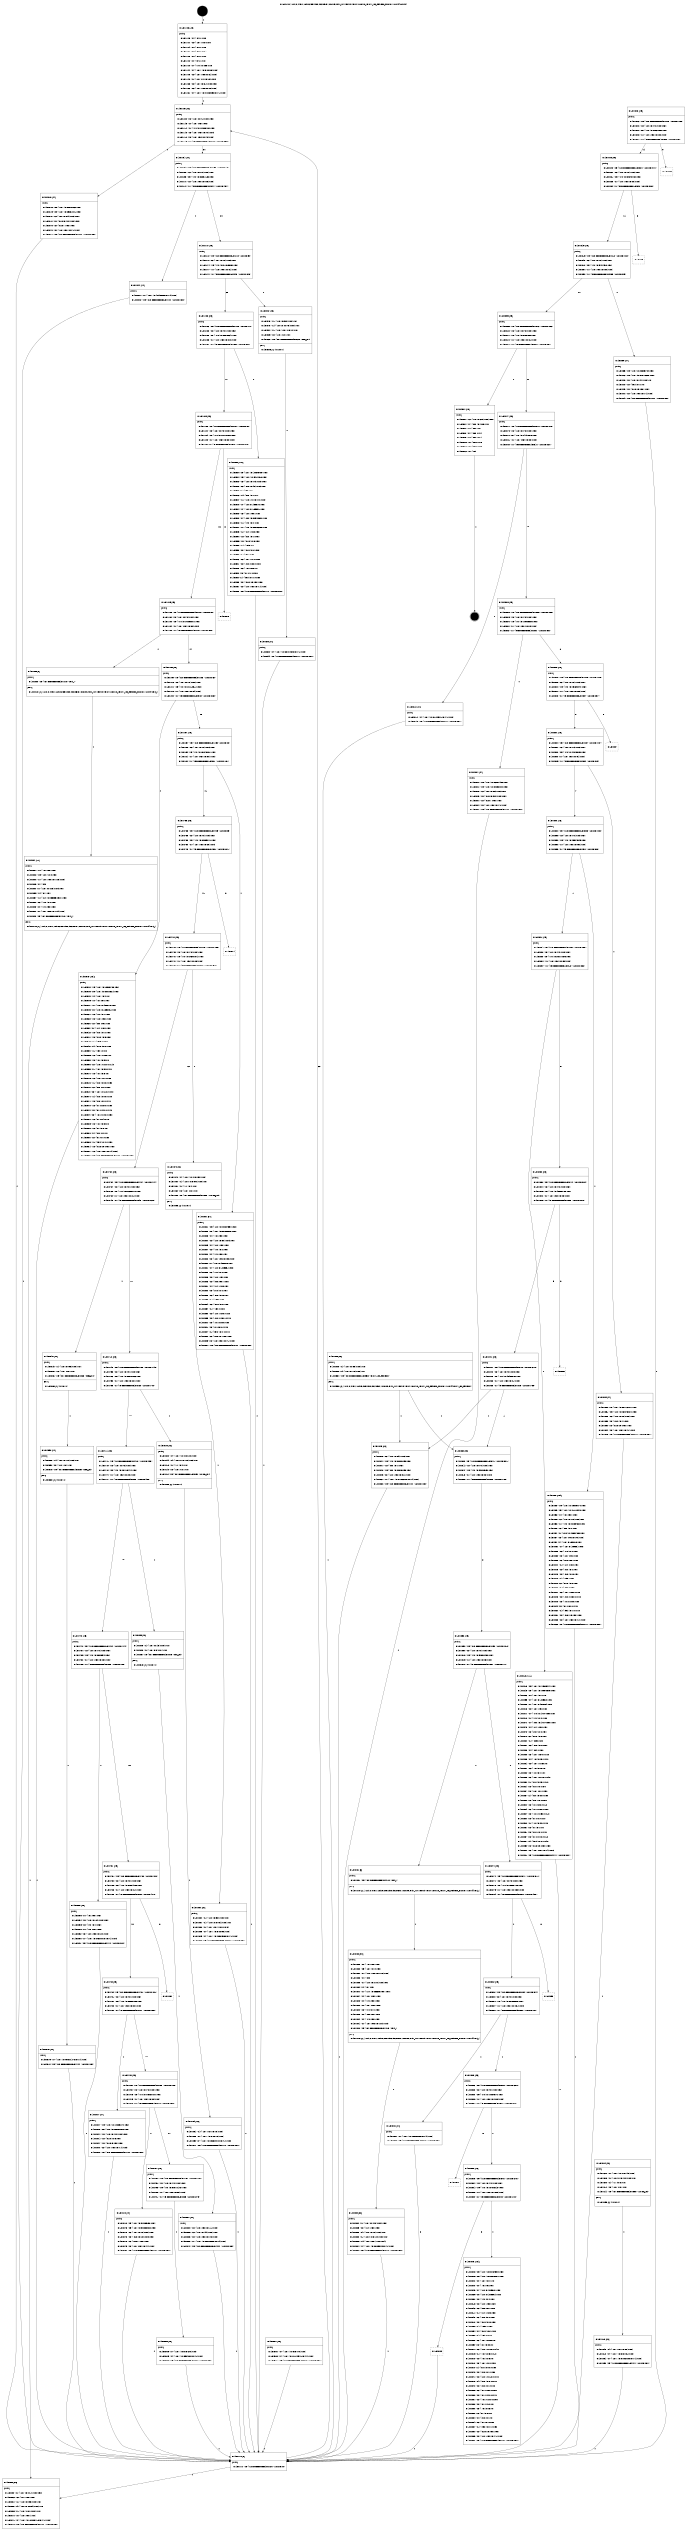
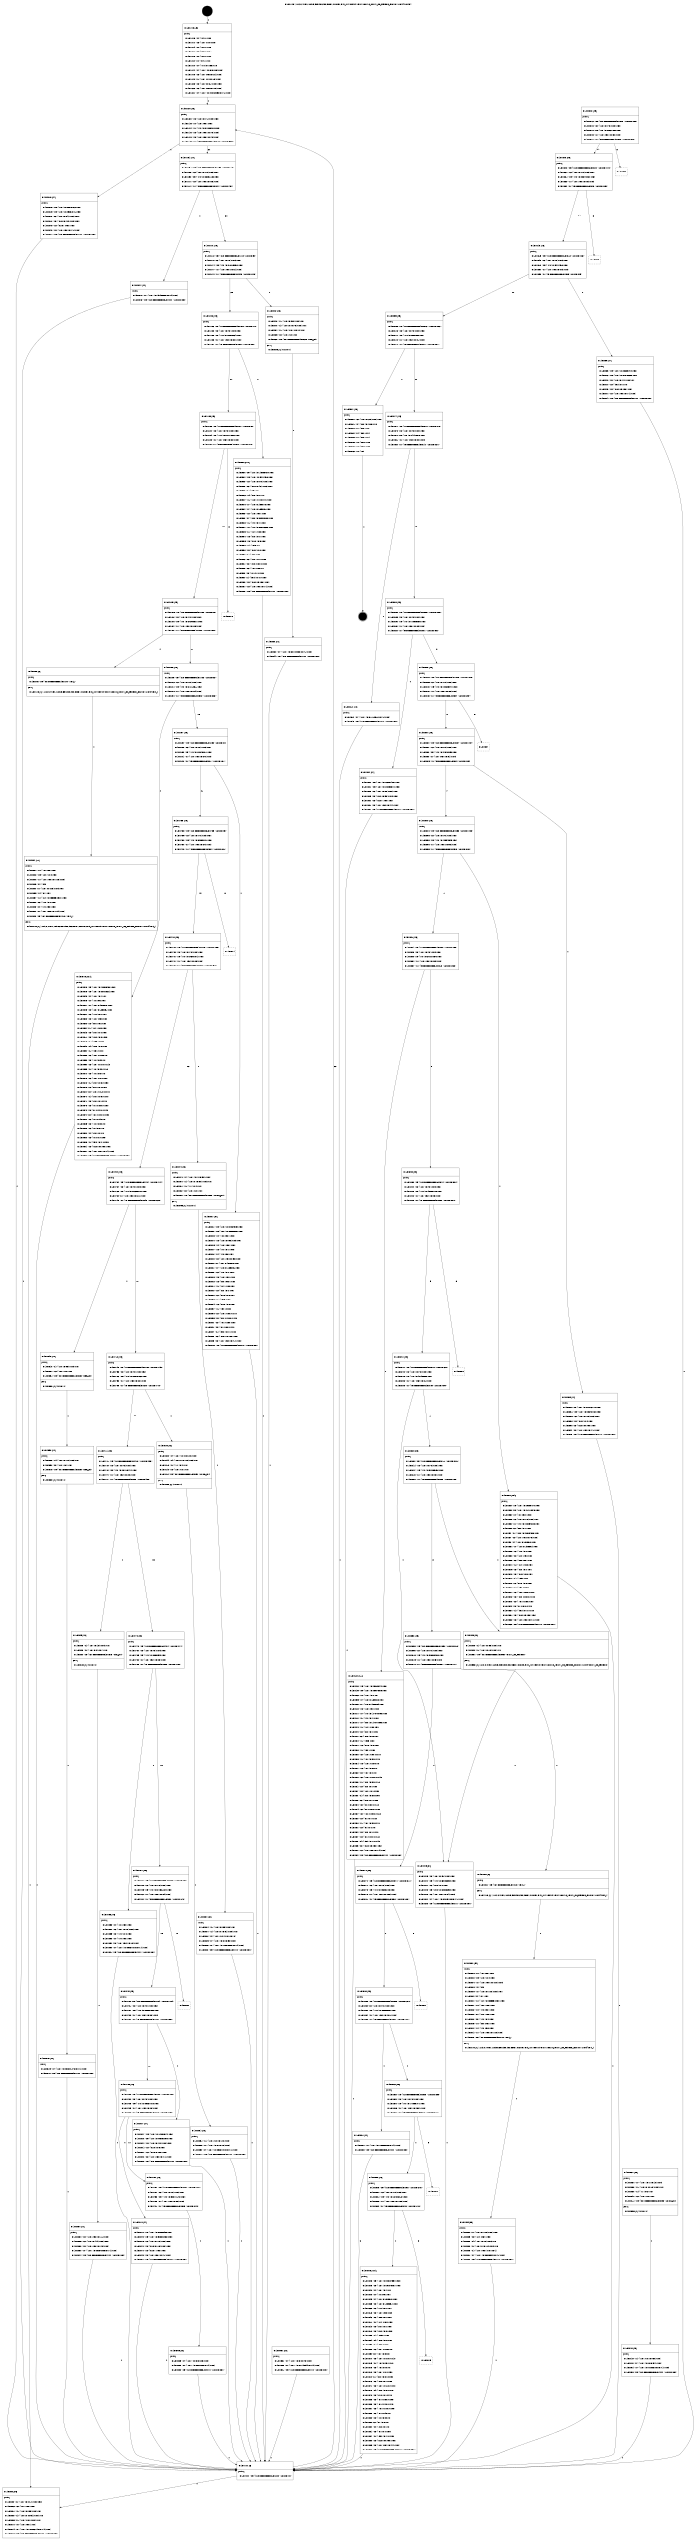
(427, 1422) -> (457, 1561)
(401, 2453) -> (334, 2467)
